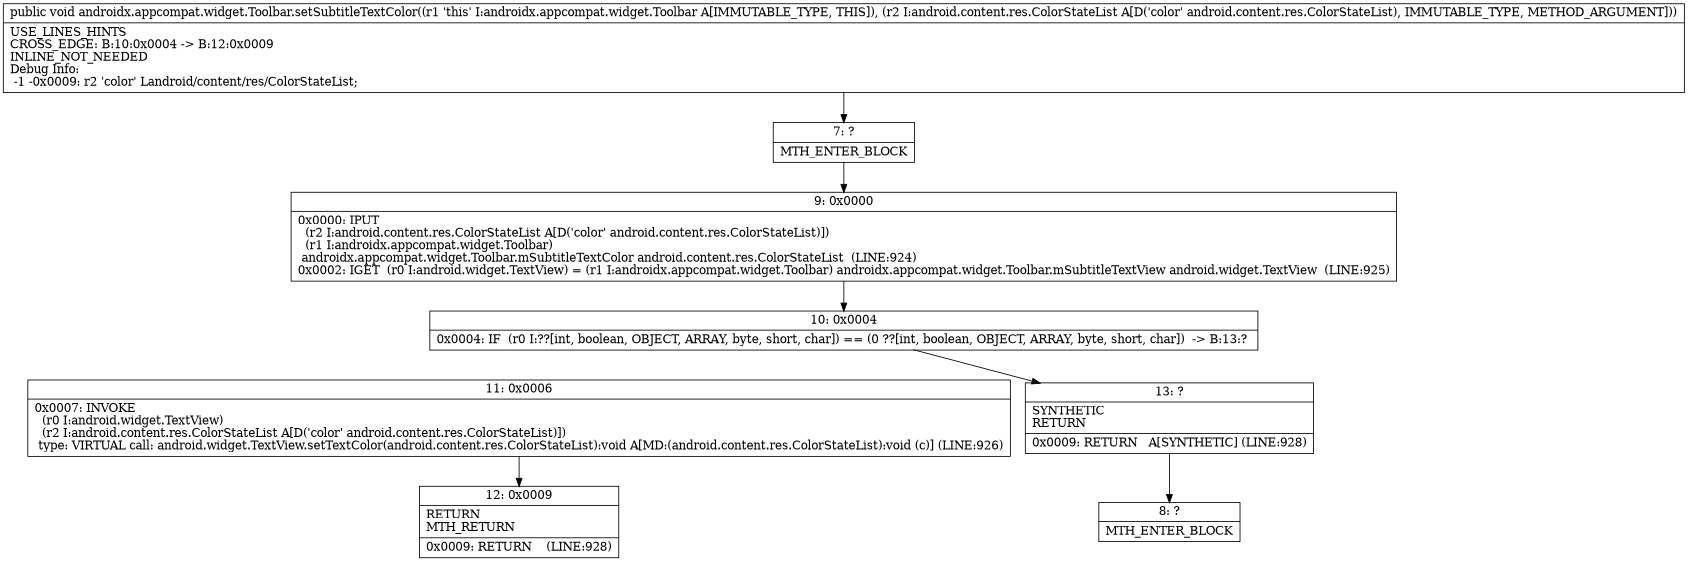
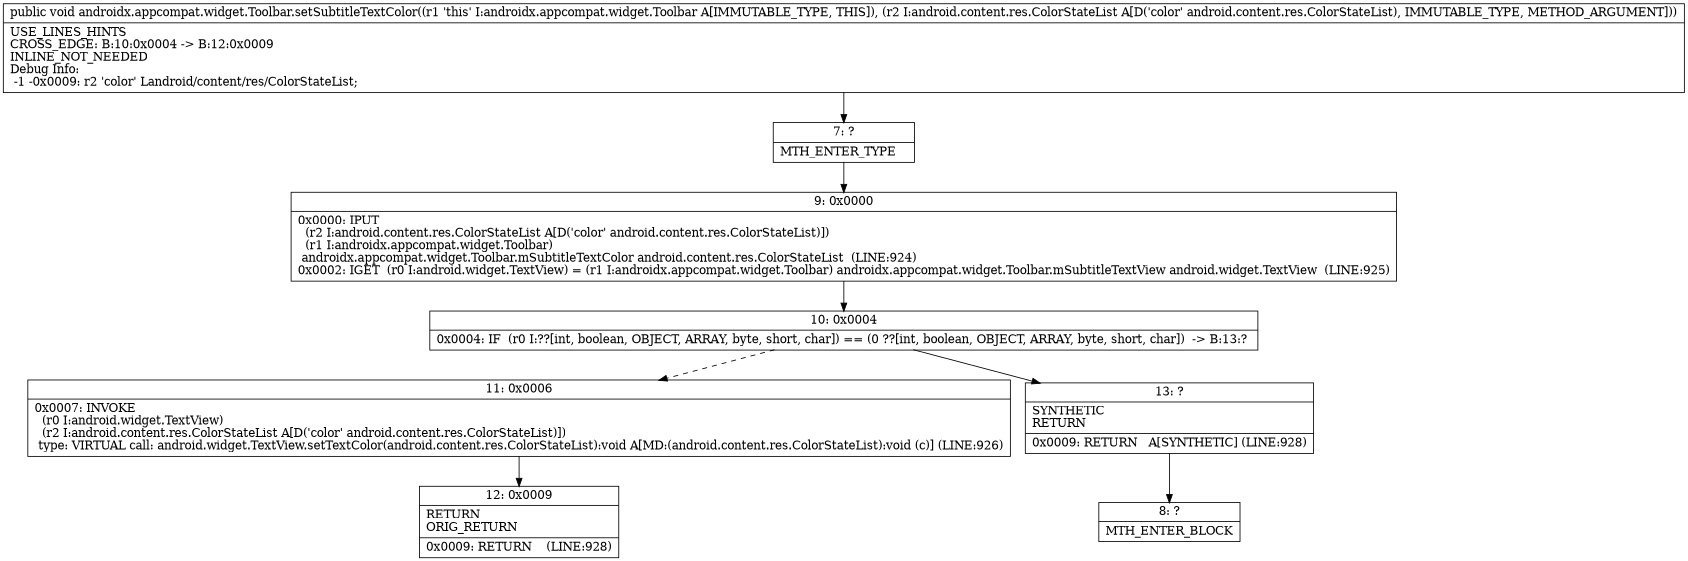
(844, 152) -> (838, 152)
none -> (721, 364)
(471, 527) -> (472, 527)
